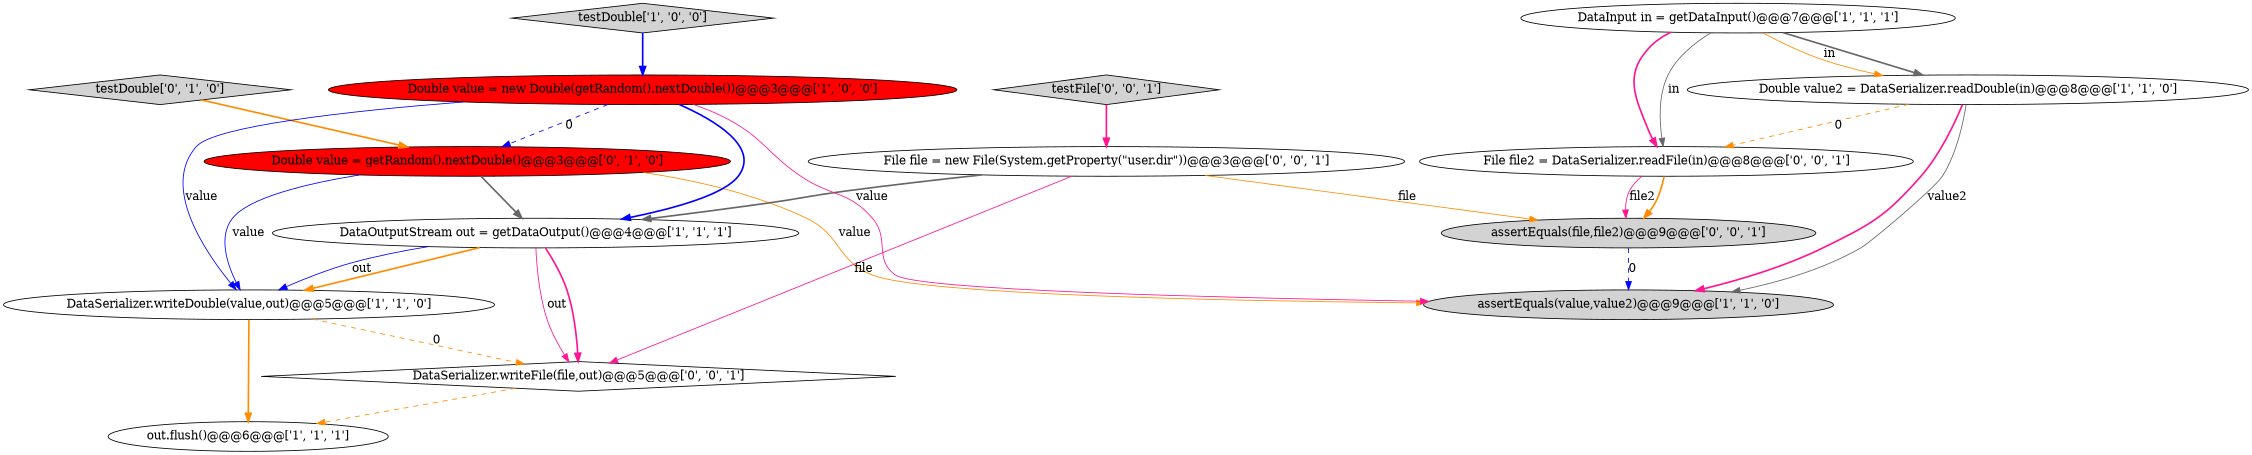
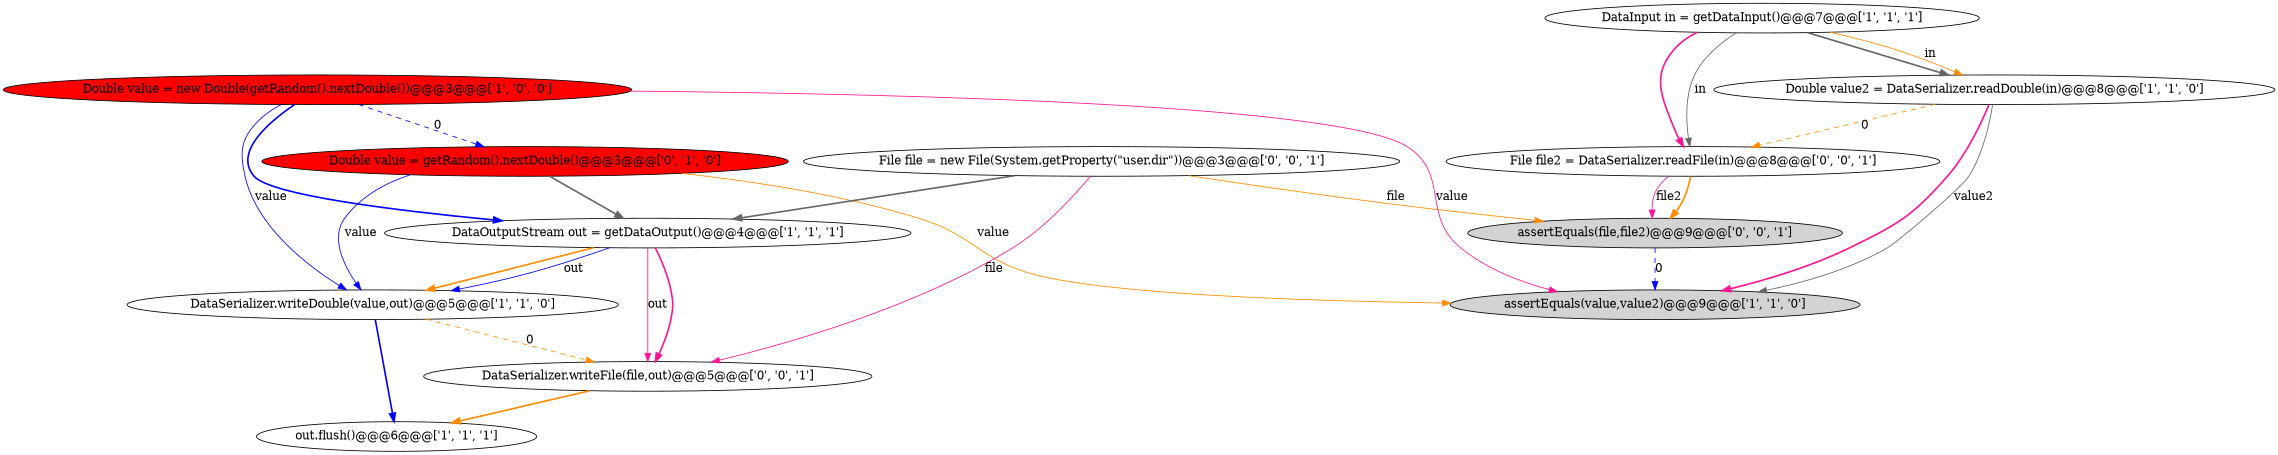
(643, 18) -> none
(160, 90) -> none
(1106, 90) -> none
(249, 366) -> (384, 366)
(578, 376) -> (648, 376)
(420, 405) -> (525, 406)
